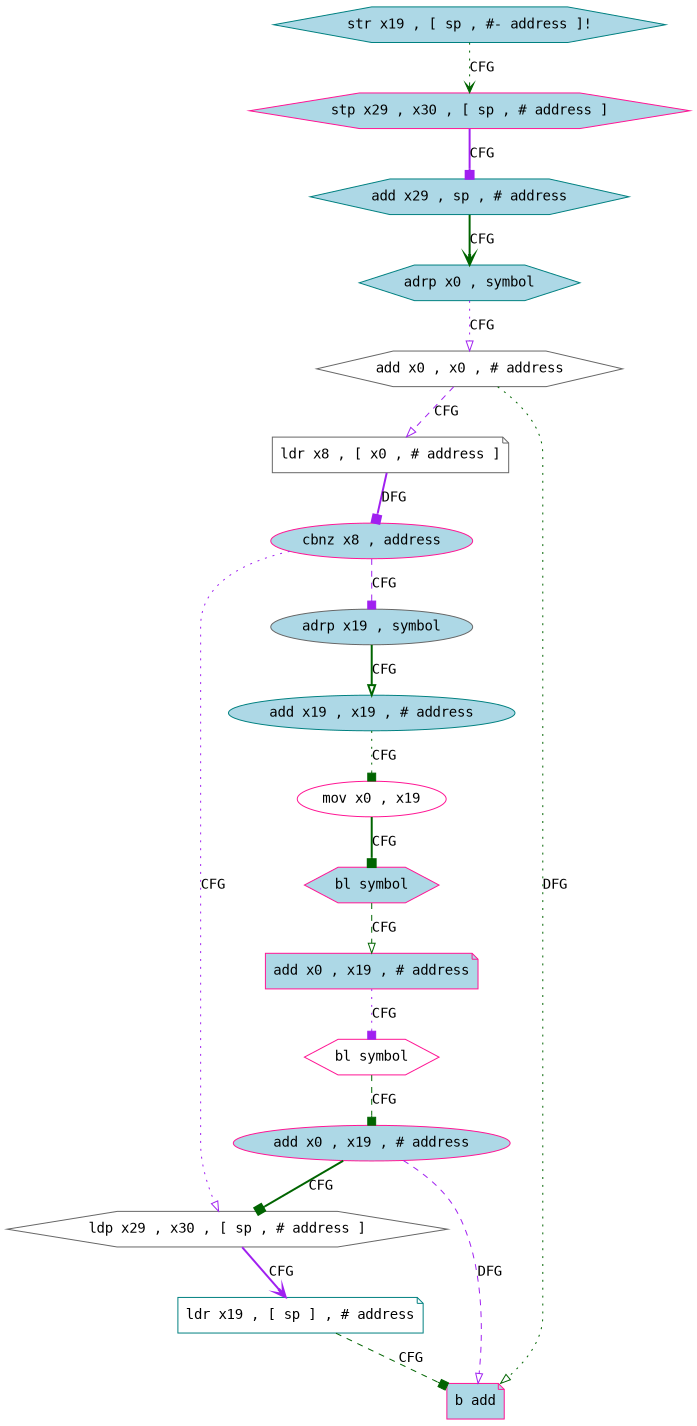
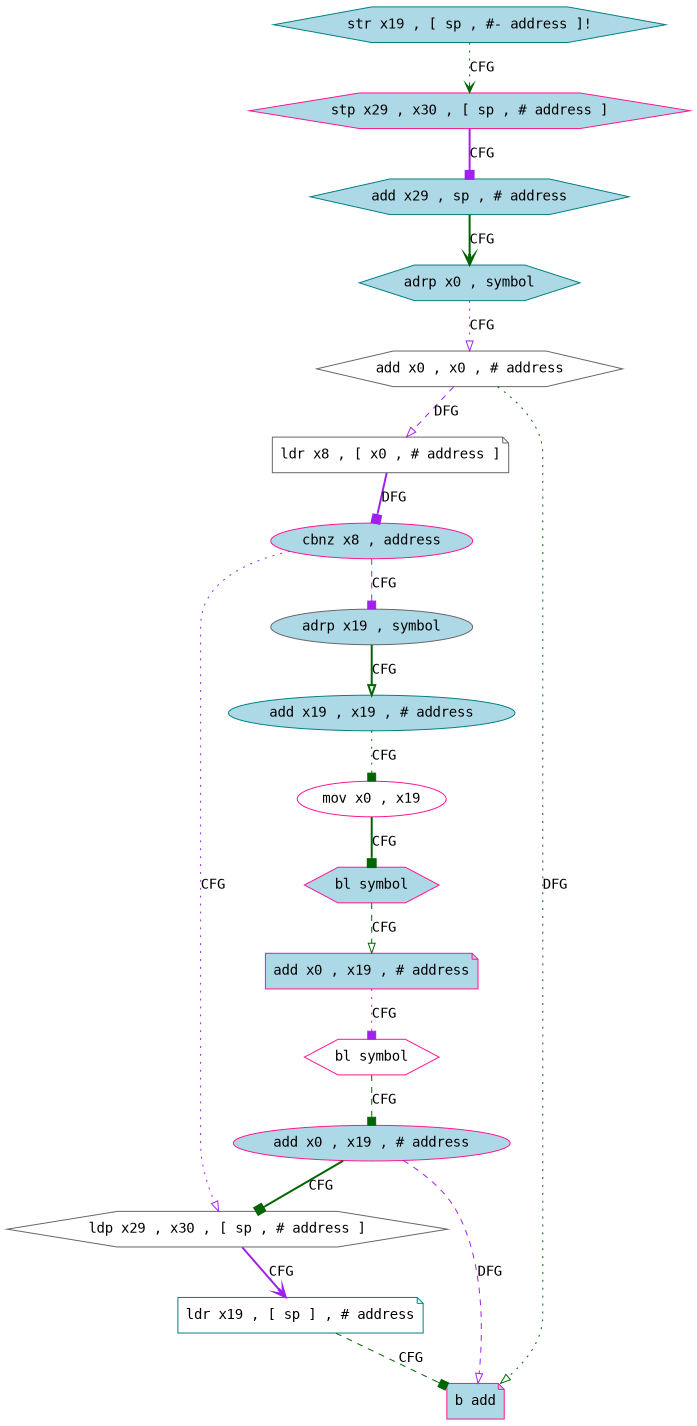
(446, 412) -> (446, 412)
